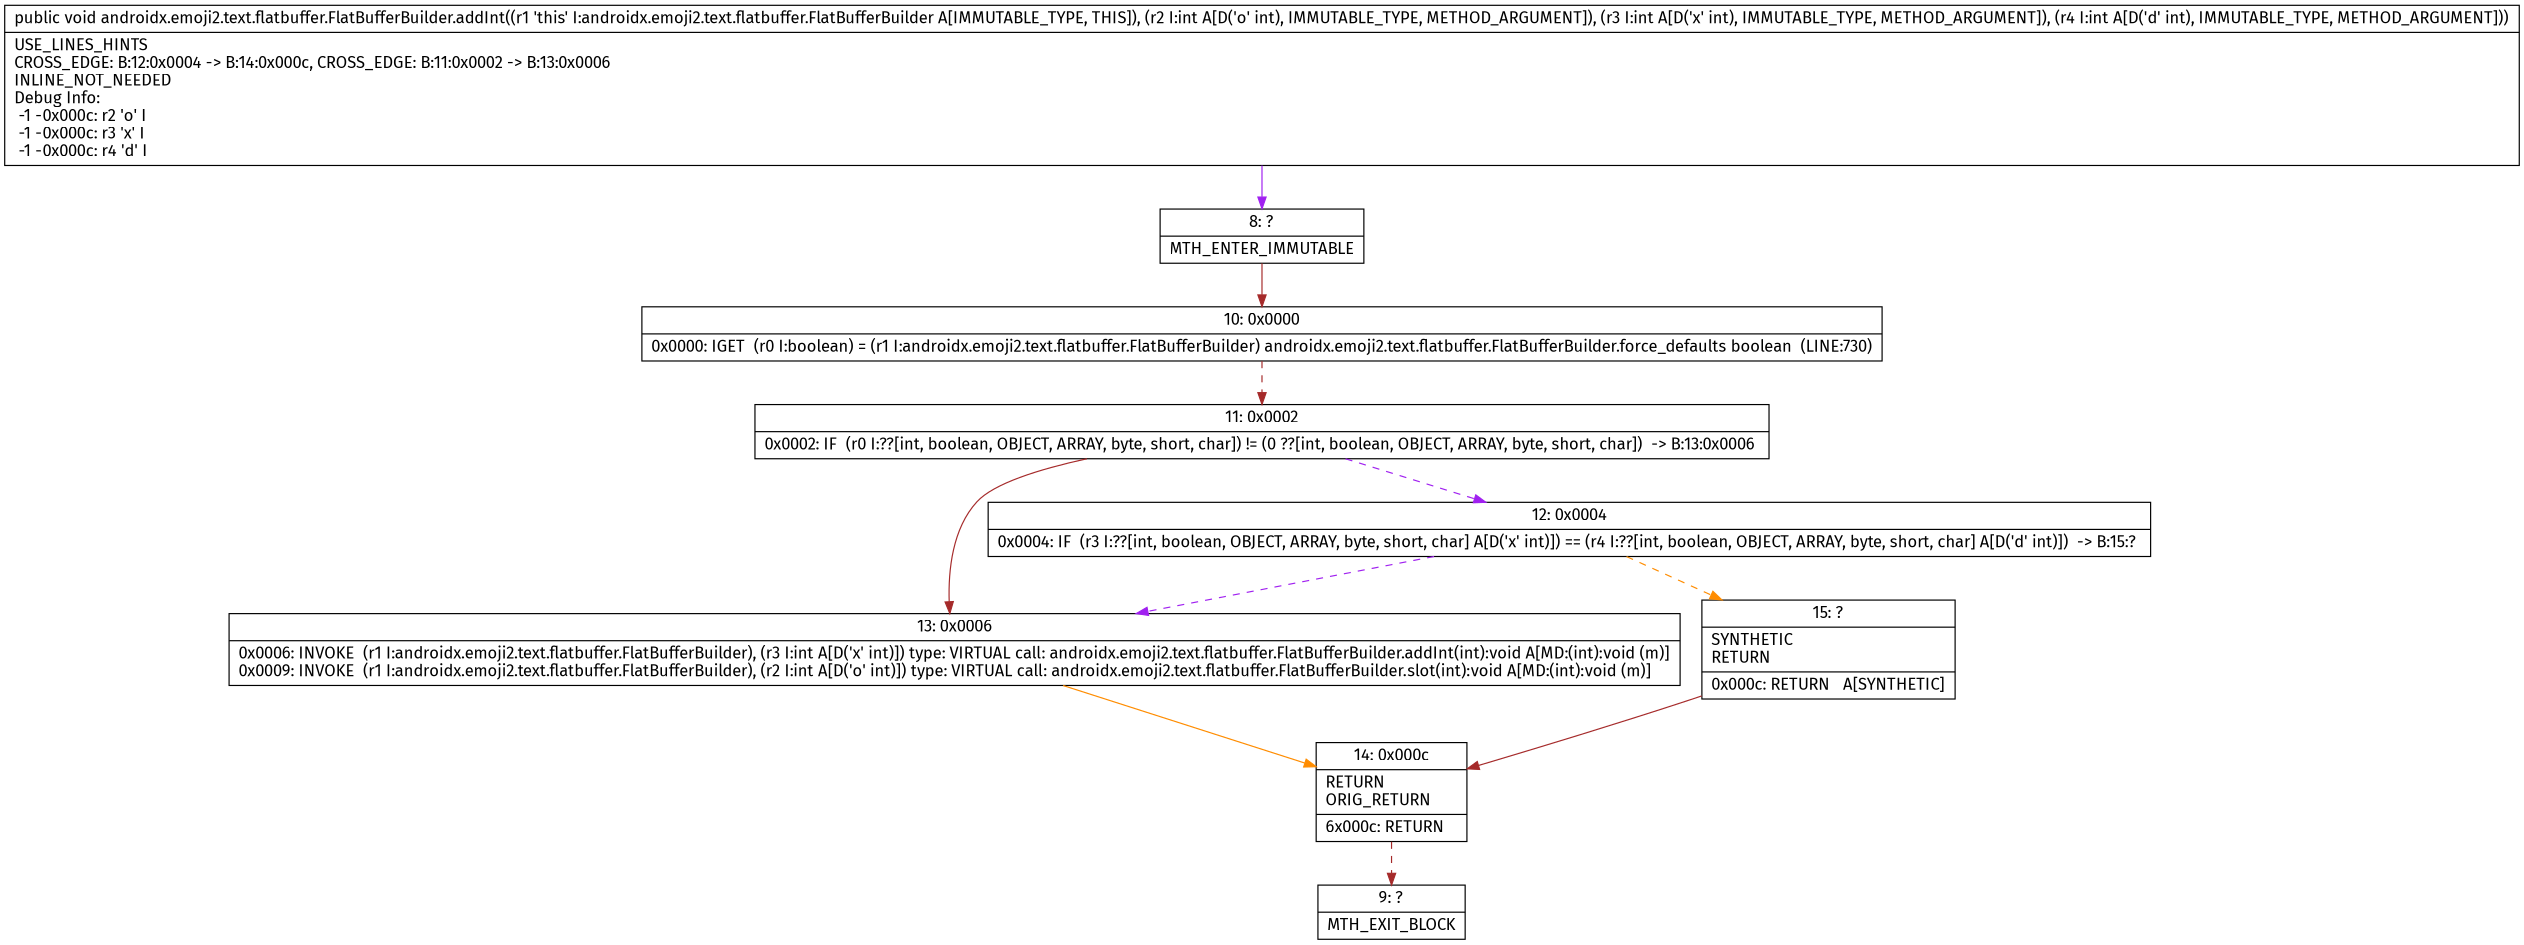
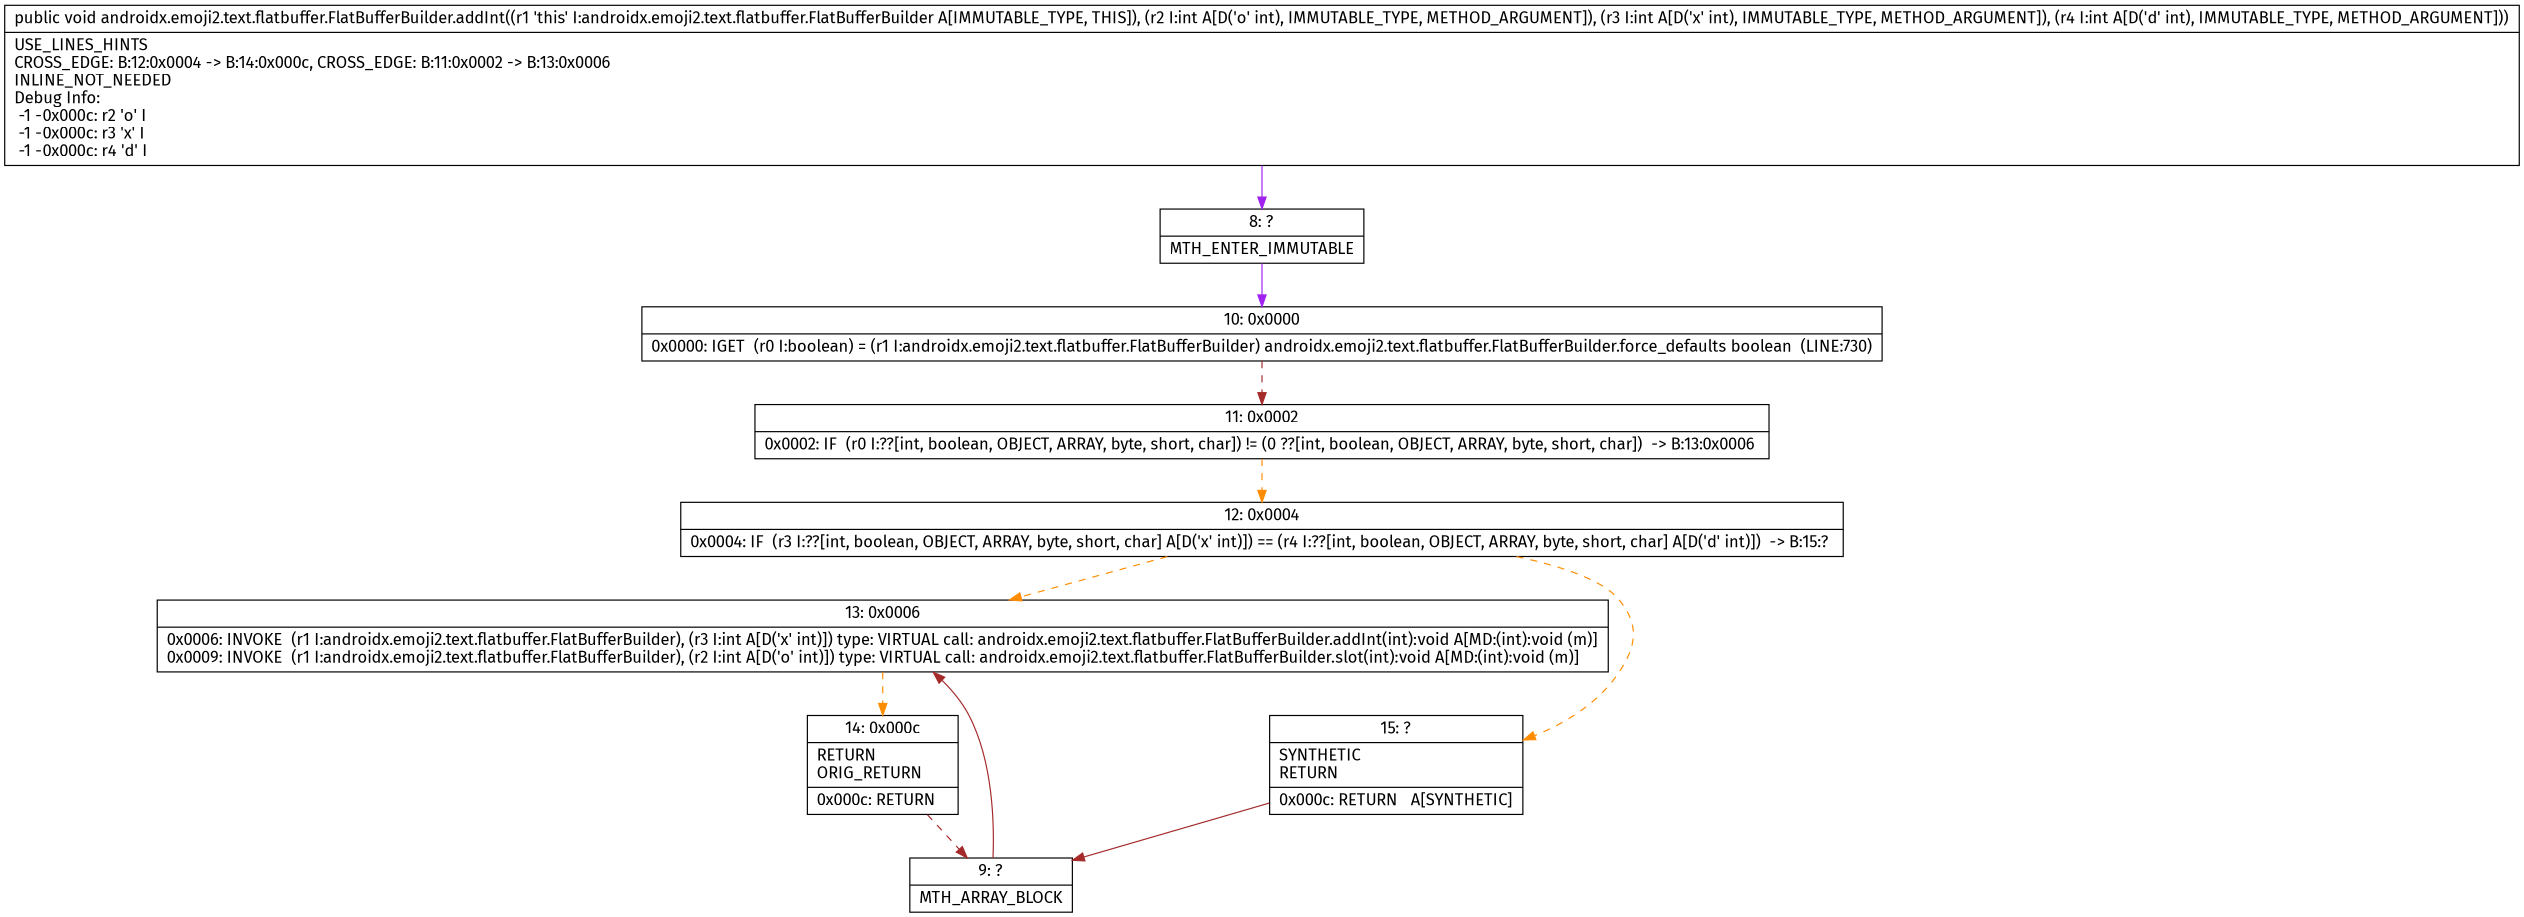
(1262, 279) -> (1262, 279)
(1410, 479) -> (1262, 475)
(982, 497) -> (986, 763)
(1291, 584) -> (1094, 577)
(1184, 724) -> (883, 688)
(1590, 732) -> (1177, 830)
(1392, 827) -> (883, 800)
(1392, 925) -> (991, 898)
